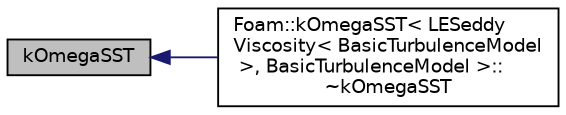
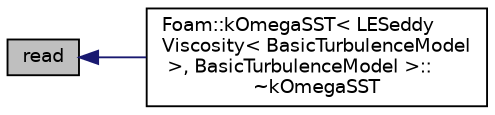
(79, 57) -> (43, 57)
